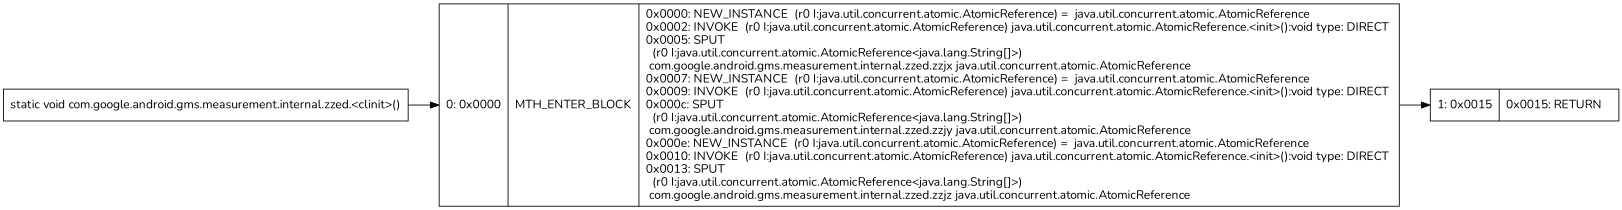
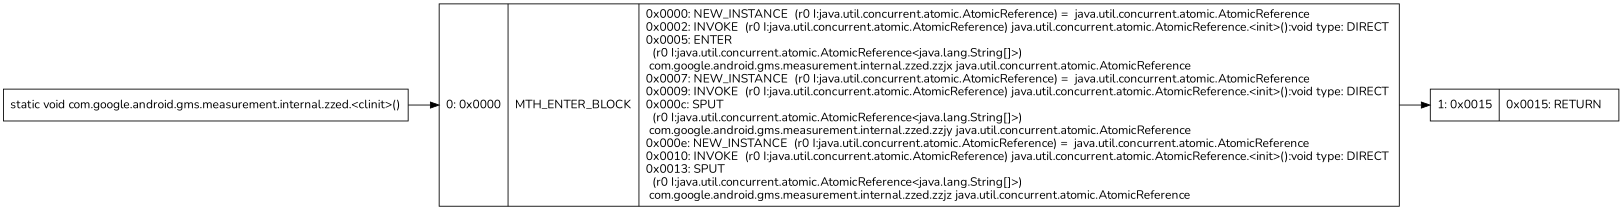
(689, 40) -> (692, 40)
